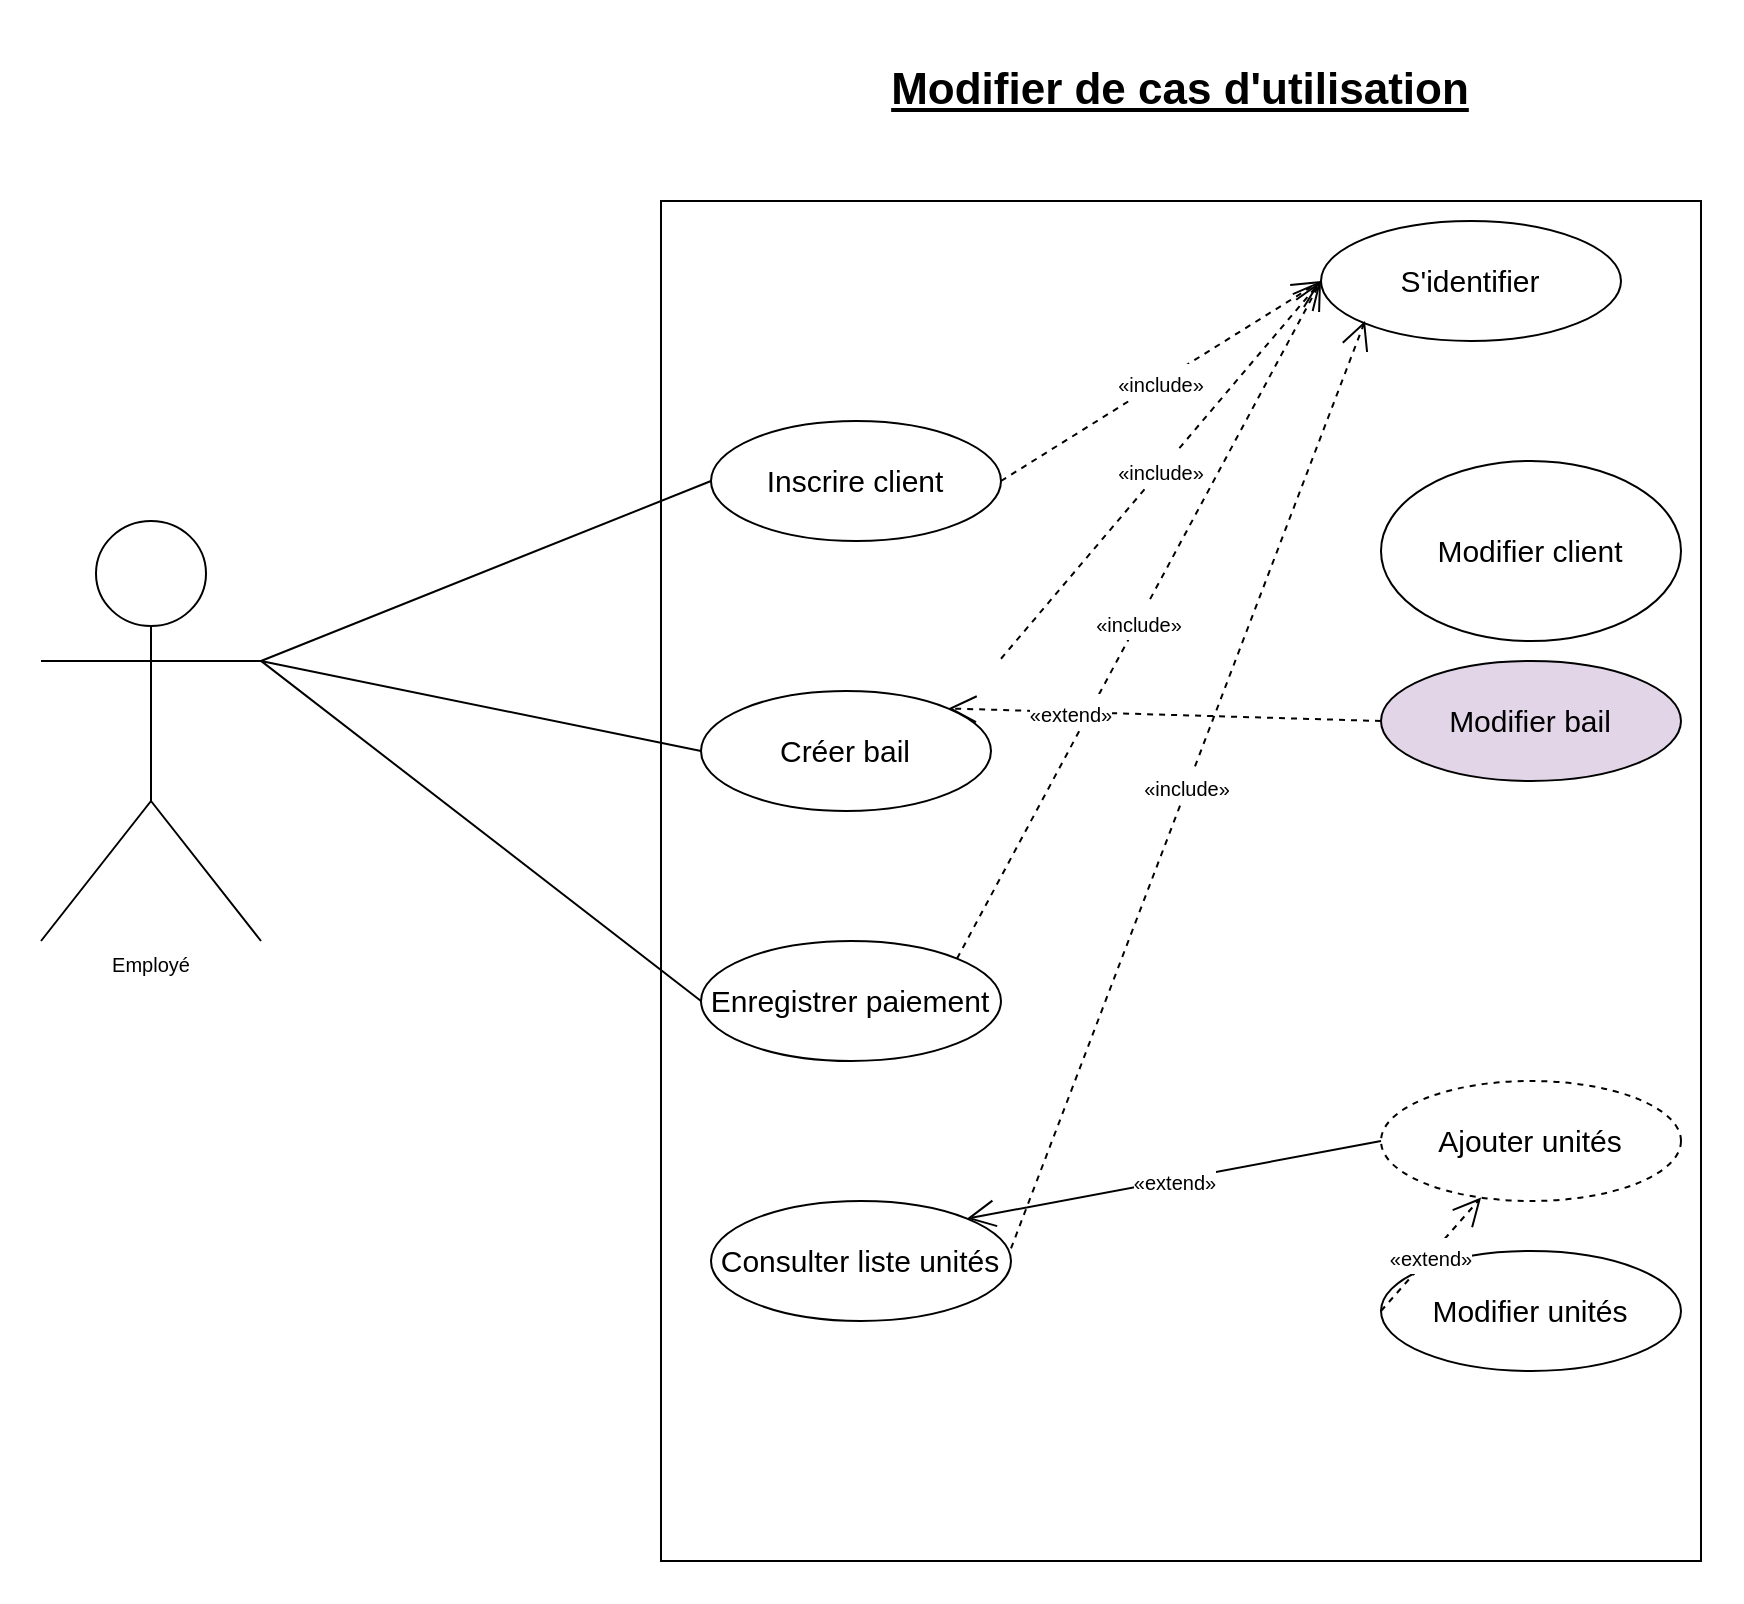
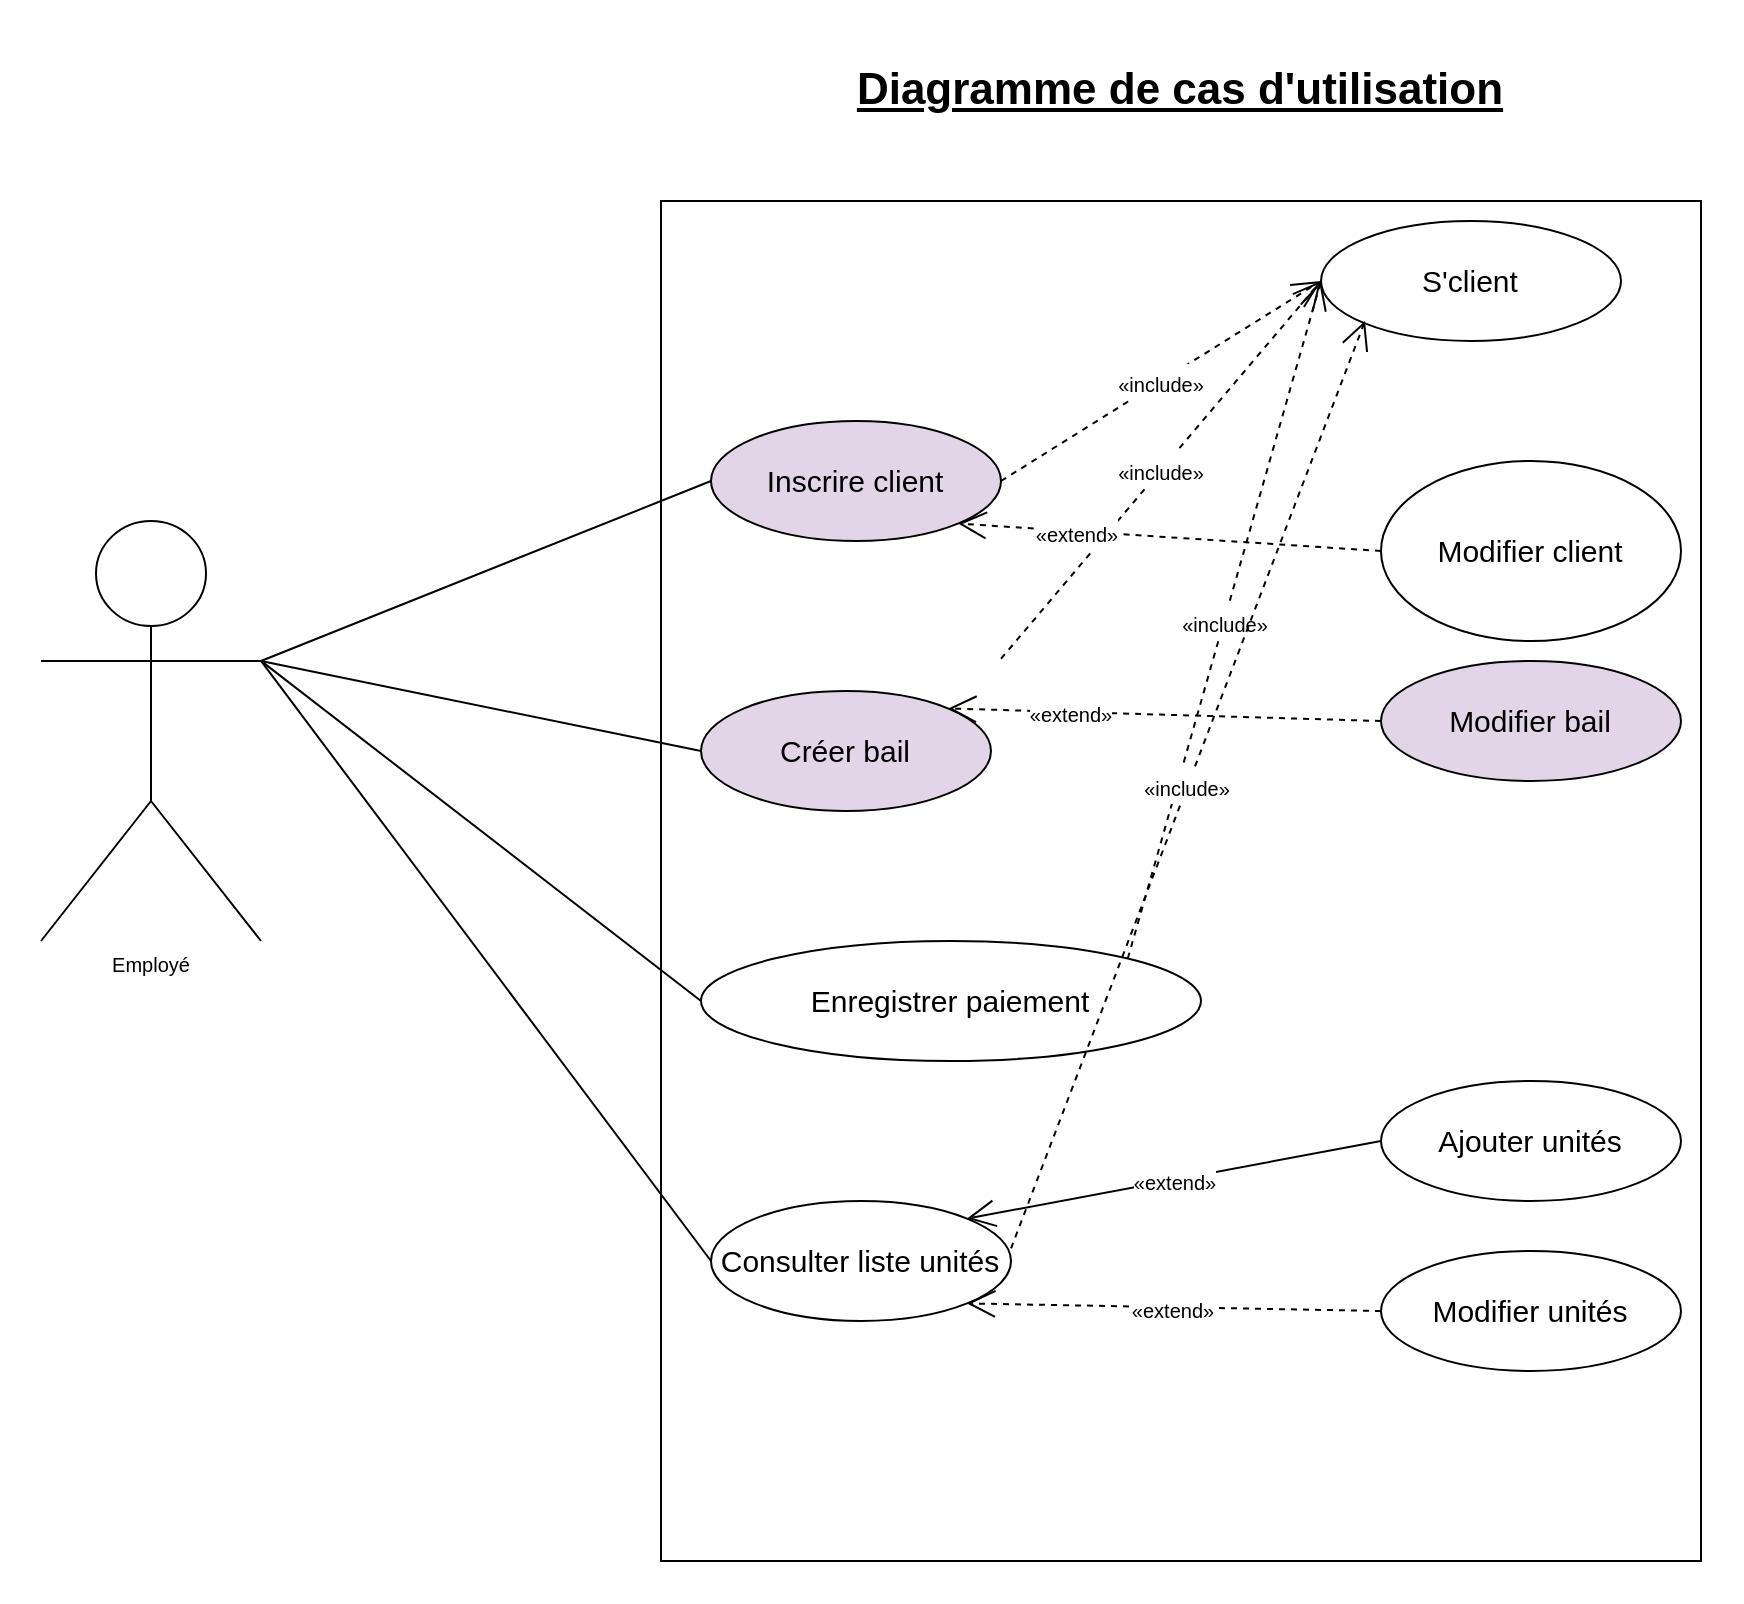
(1181, 91) -> (1181, 91)
(1471, 281) -> (1471, 281)
(856, 481) -> (856, 481)
none -> (1332, 548)
(846, 751) -> (846, 751)
none -> (488, 964)
(851, 1001) -> (951, 1001)
(1531, 1141) -> (1531, 1141)
(1406, 1282) -> (1177, 1307)
